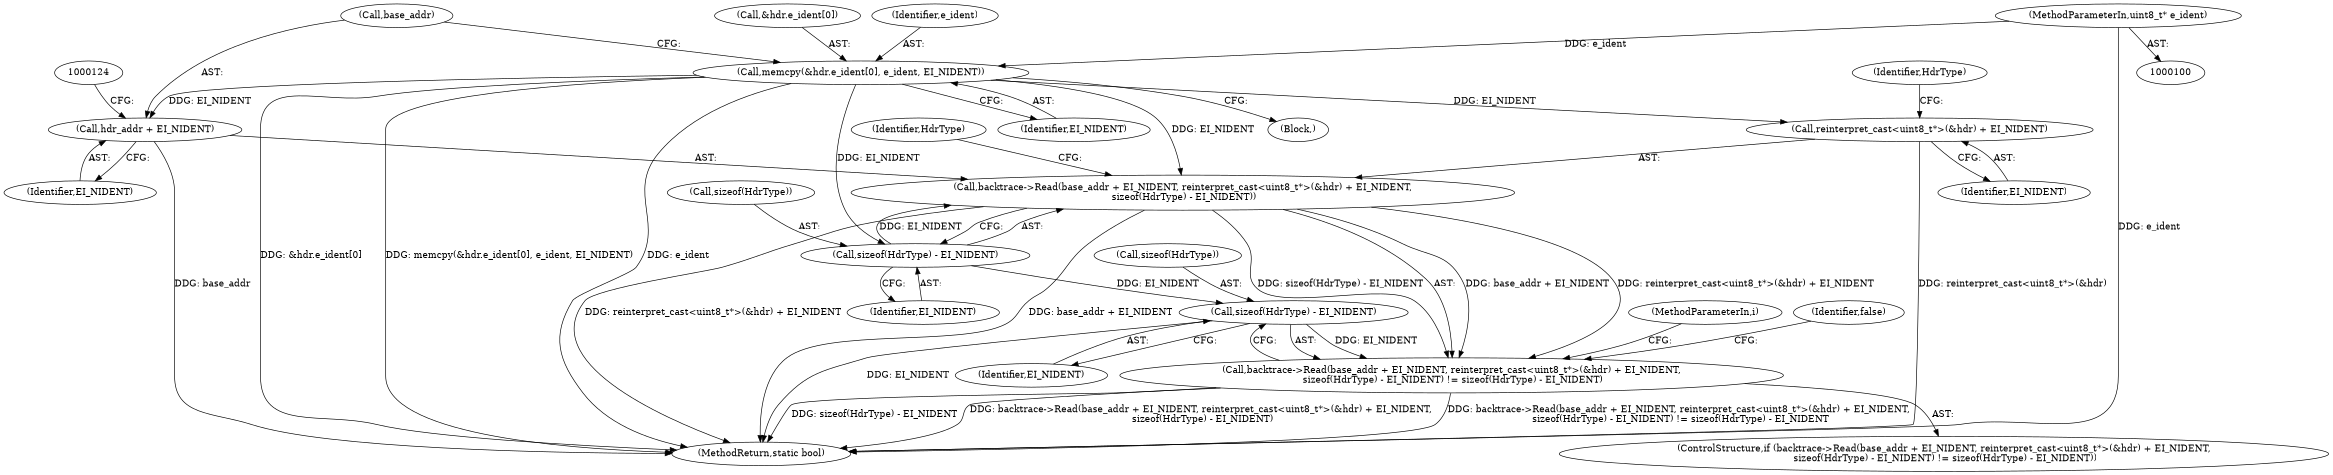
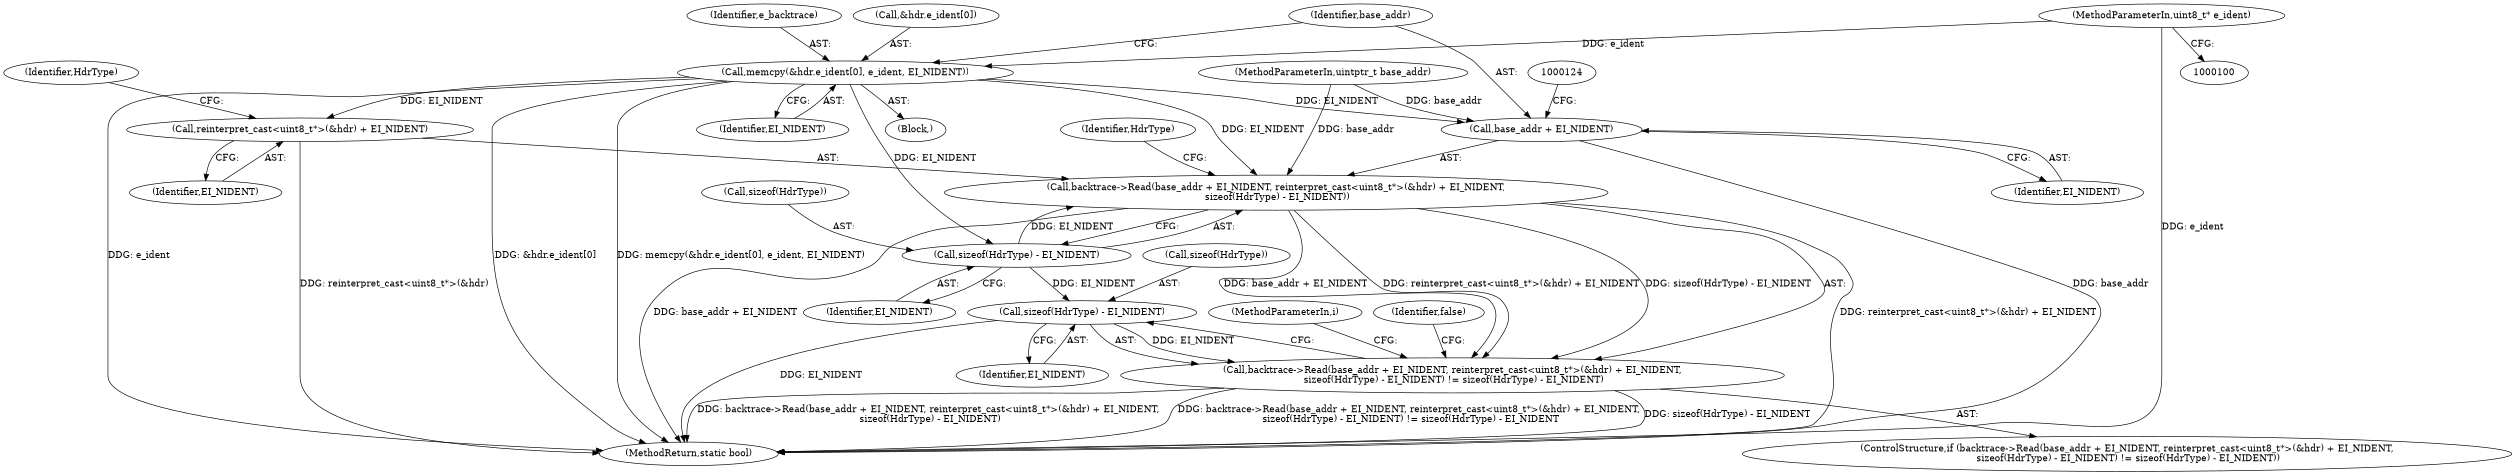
(397, 16) -> (1361, 16)
(935, 16) -> (764, 16)
(2160, 44) -> (2204, 44)
none -> (1333, 73)
(1238, 101) -> (901, 101)
(145, 130) -> (1542, 130)
